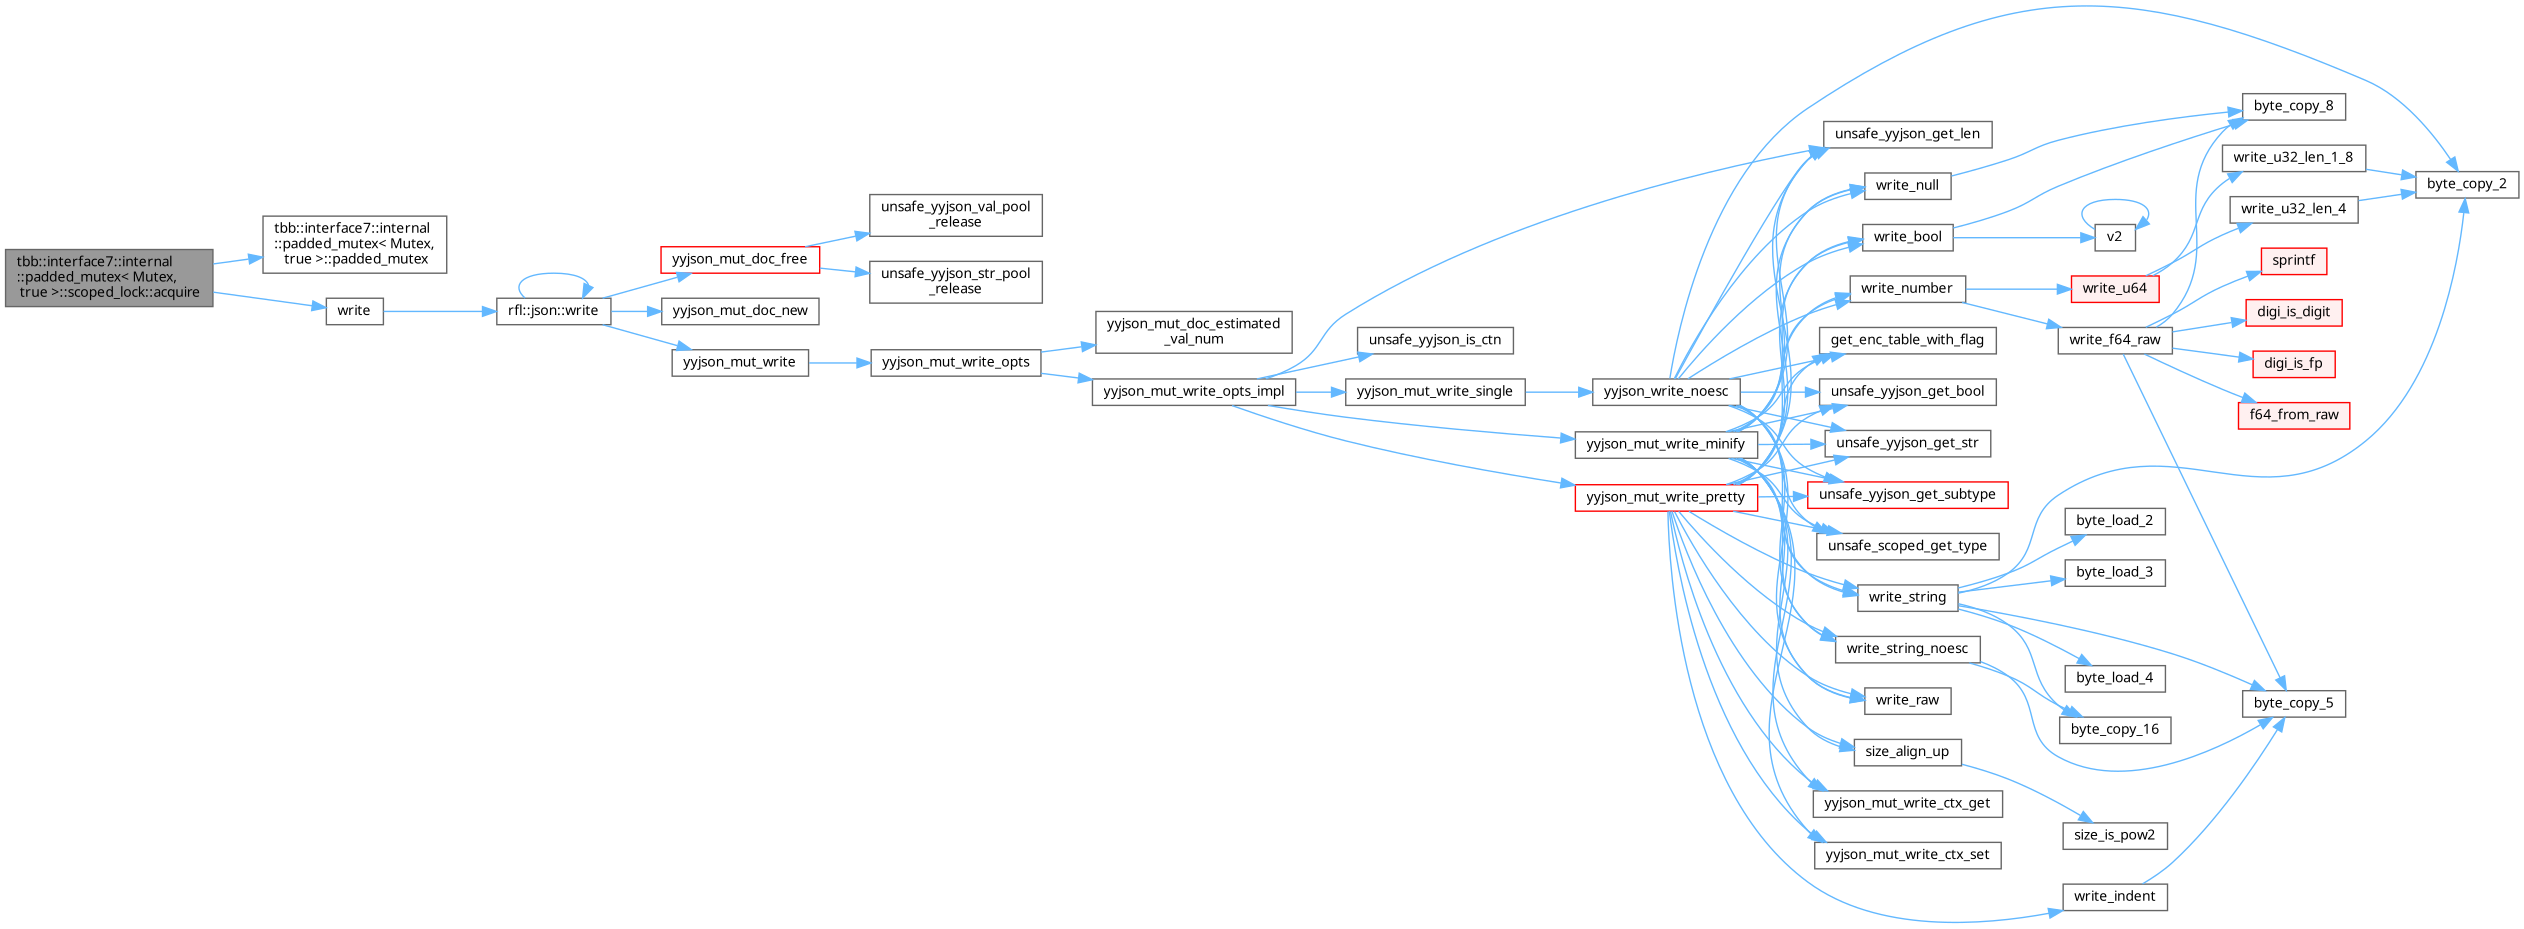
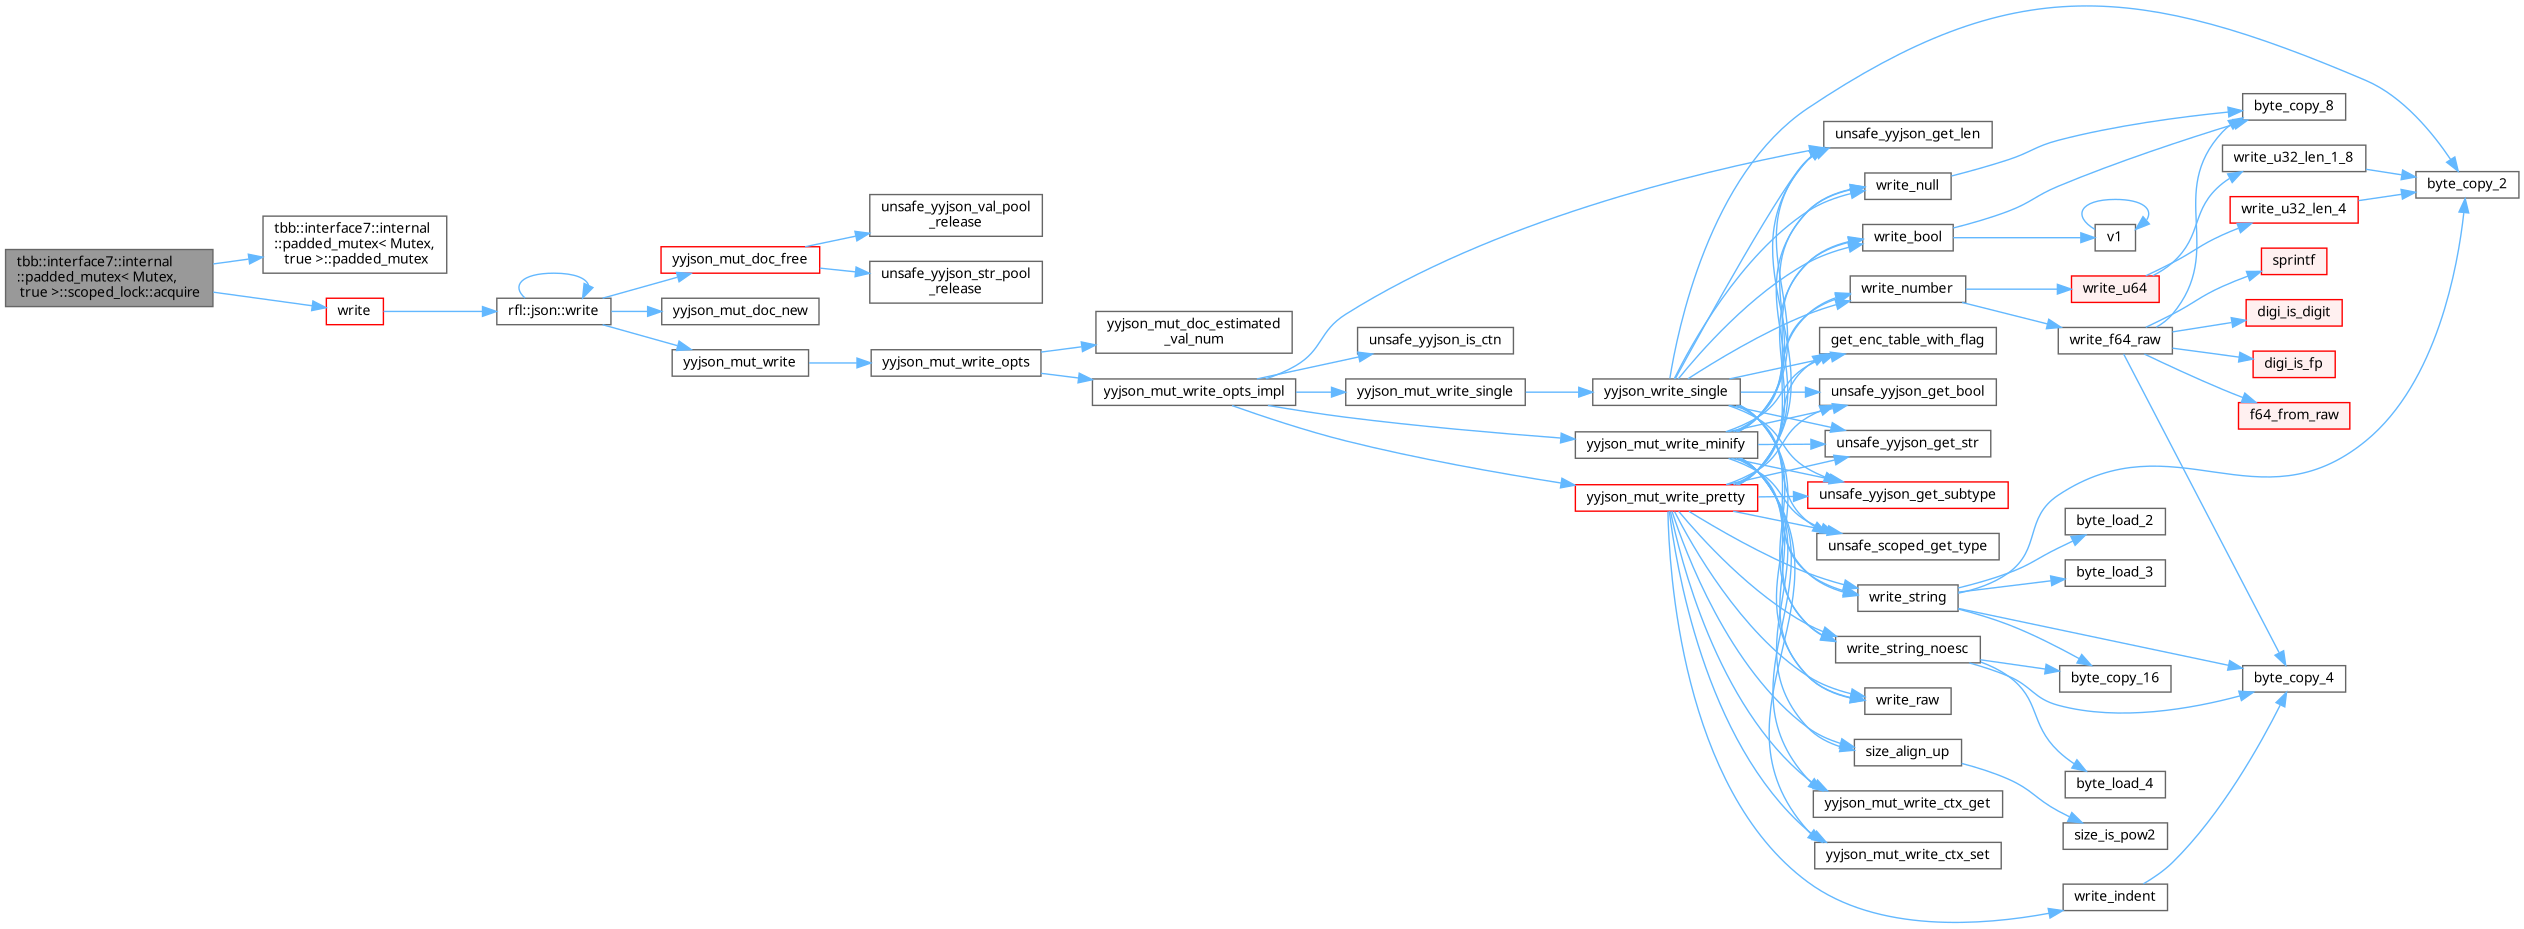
(2294, 210) -> (2294, 210)
(2115, 238) -> (2115, 238)
(355, 311) -> (355, 311)
(1667, 392) -> (1667, 392)
(2029, 634) -> (2033, 707)
(2294, 704) -> (2294, 679)
